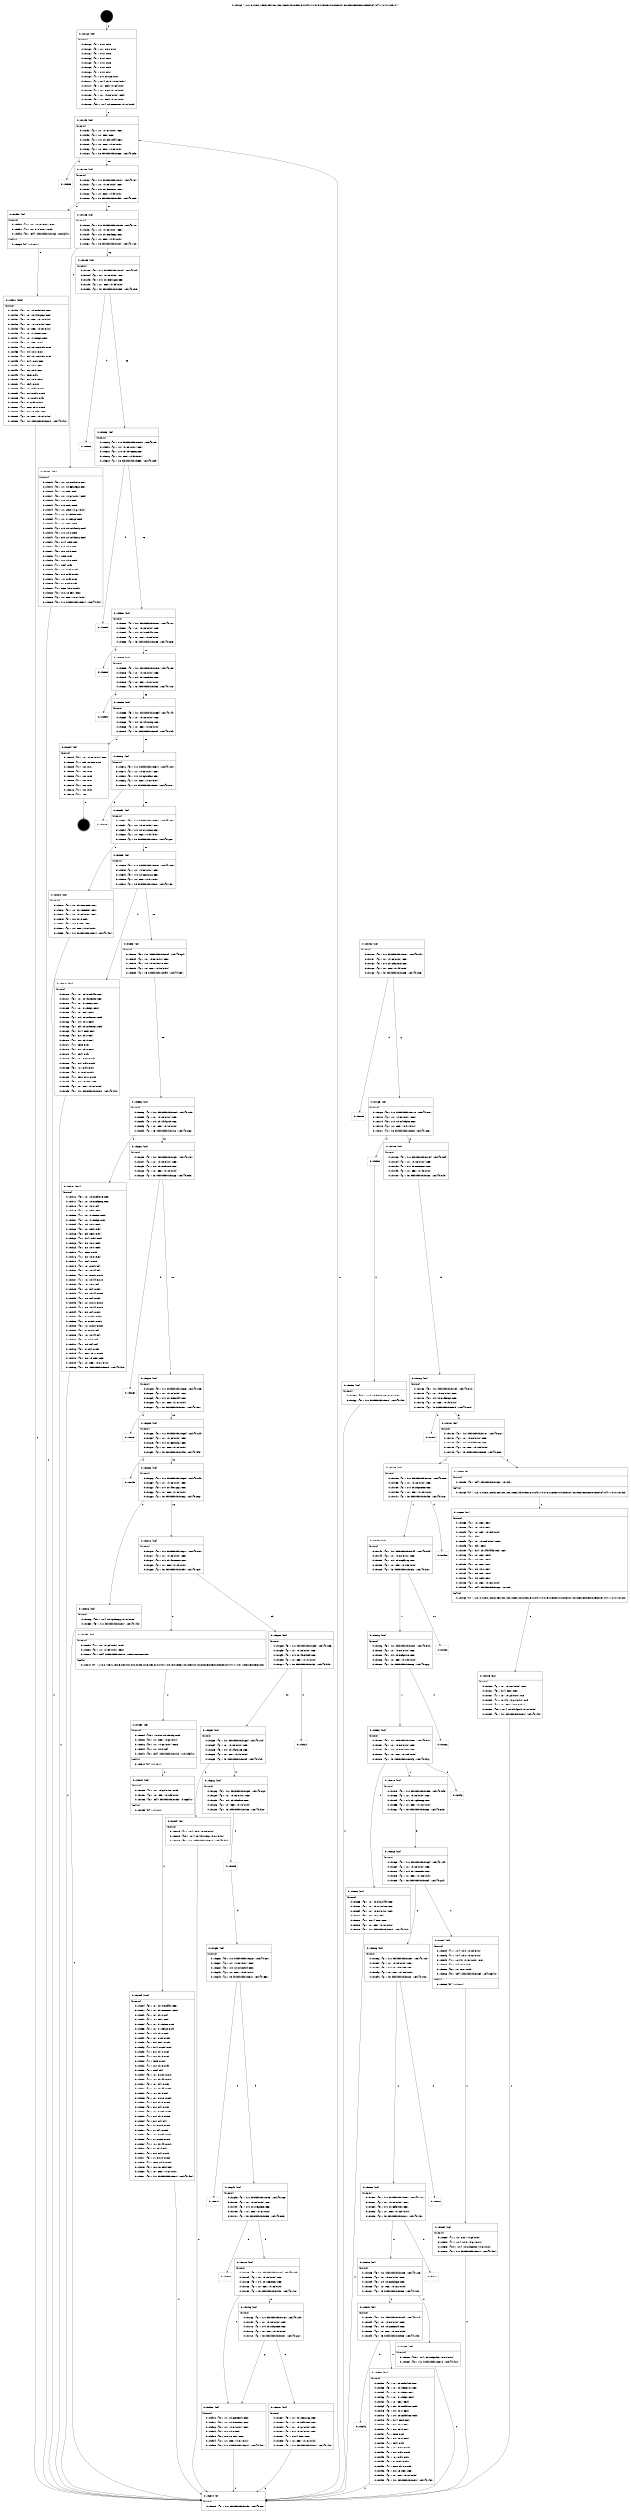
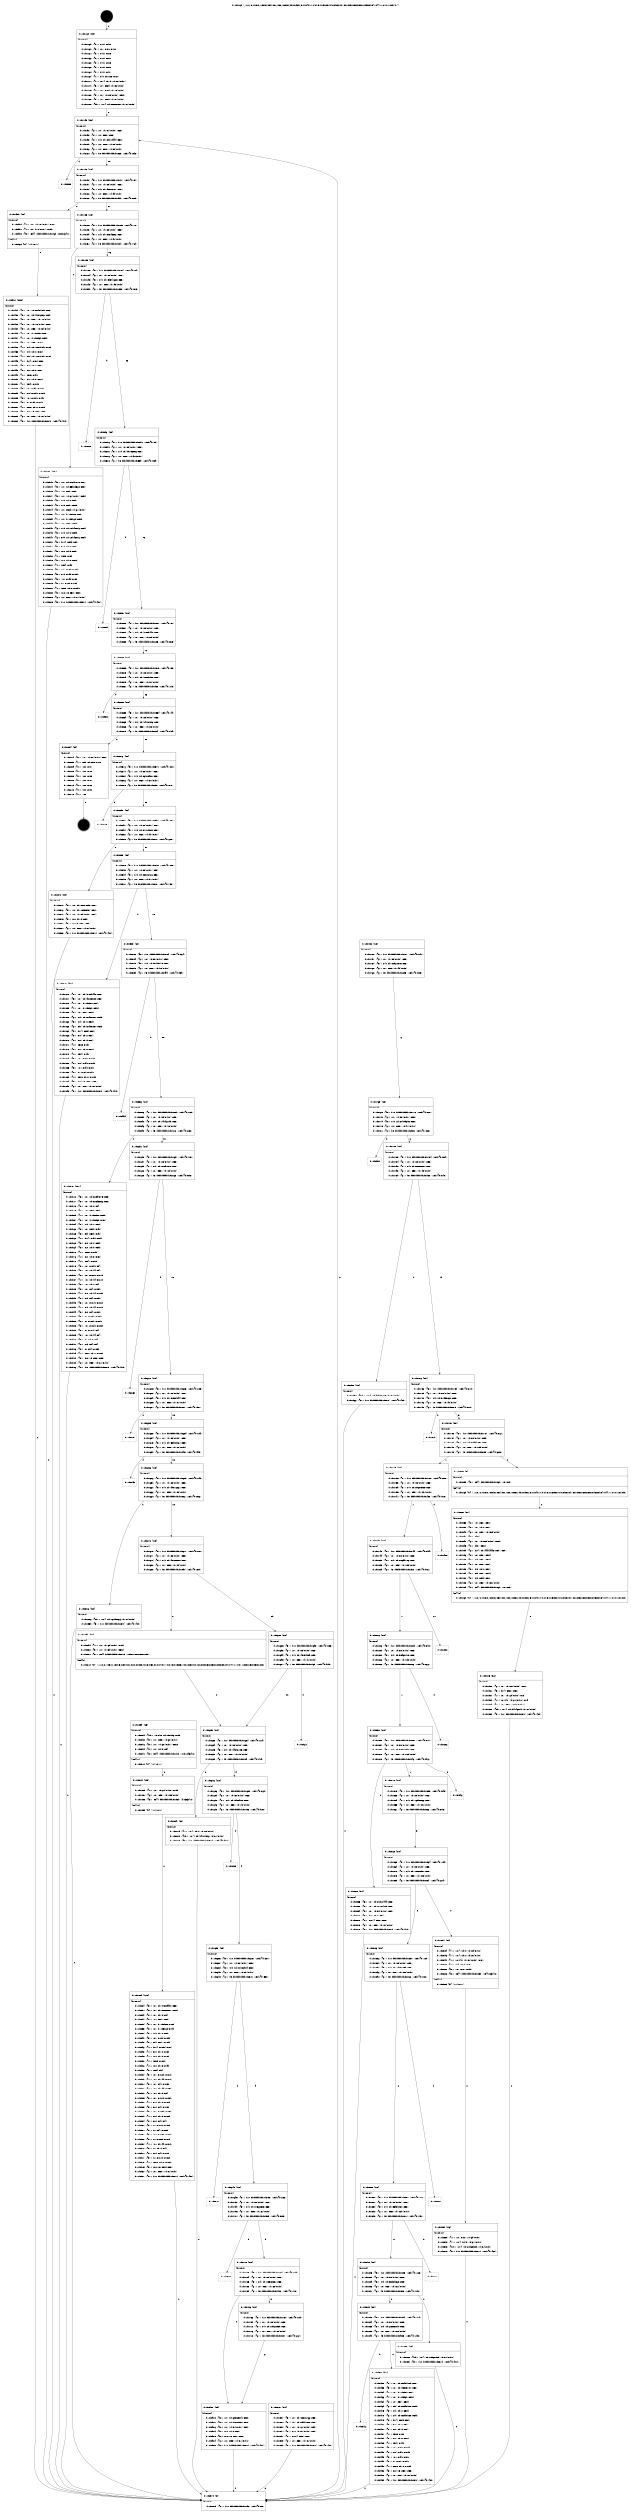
(102, 672) -> none
none -> (120, 1117)
(359, 1117) -> none
(374, 1273) -> (395, 1280)
(164, 1694) -> (202, 1697)
(234, 1907) -> (240, 1878)
(285, 2371) -> none
